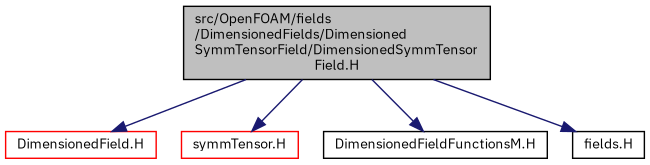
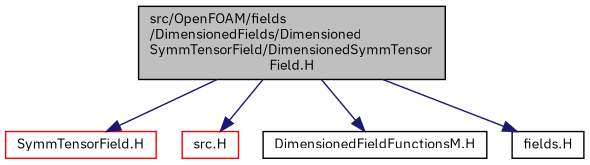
(81, 145) -> (81, 145)
(240, 145) -> (210, 145)
